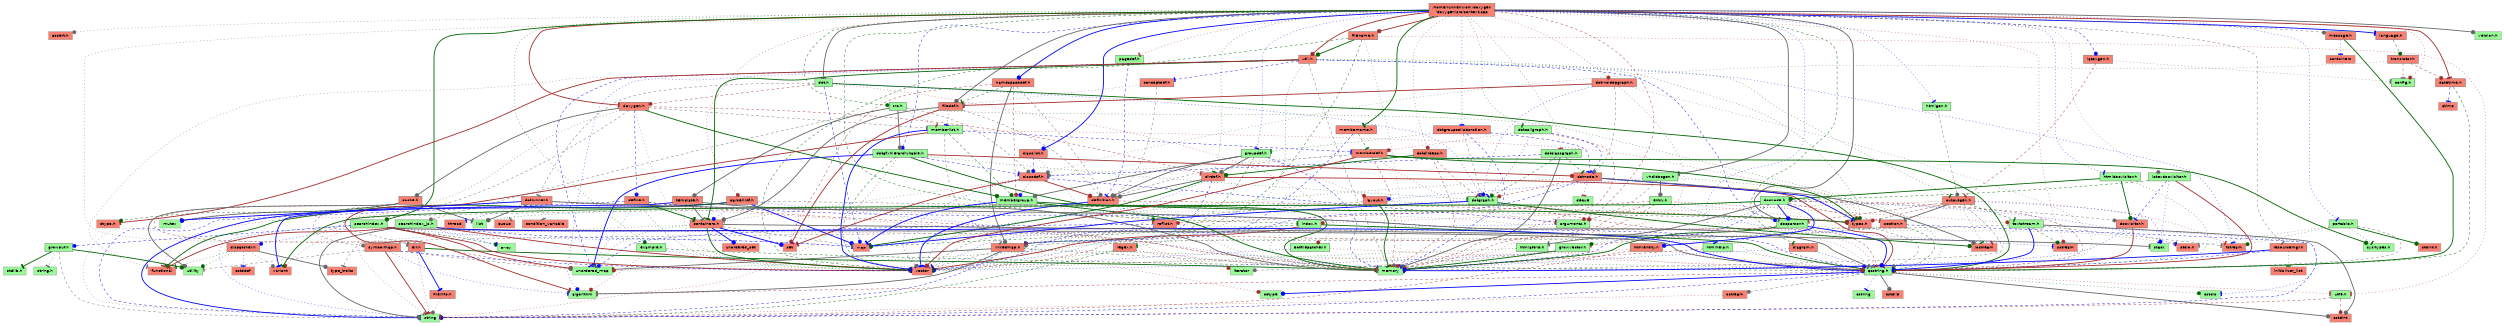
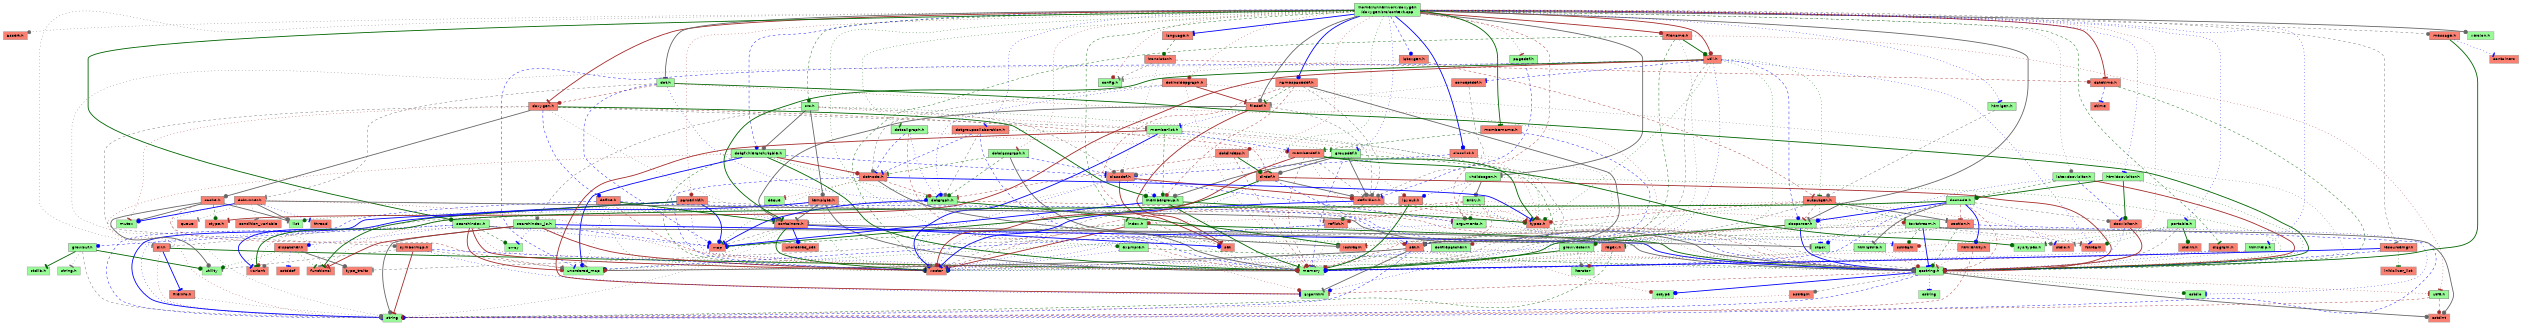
(1462, 10) -> (1387, 10)
(1620, 211) -> (1472, 209)
(1008, 247) -> (1415, 247)
(1893, 295) -> none
